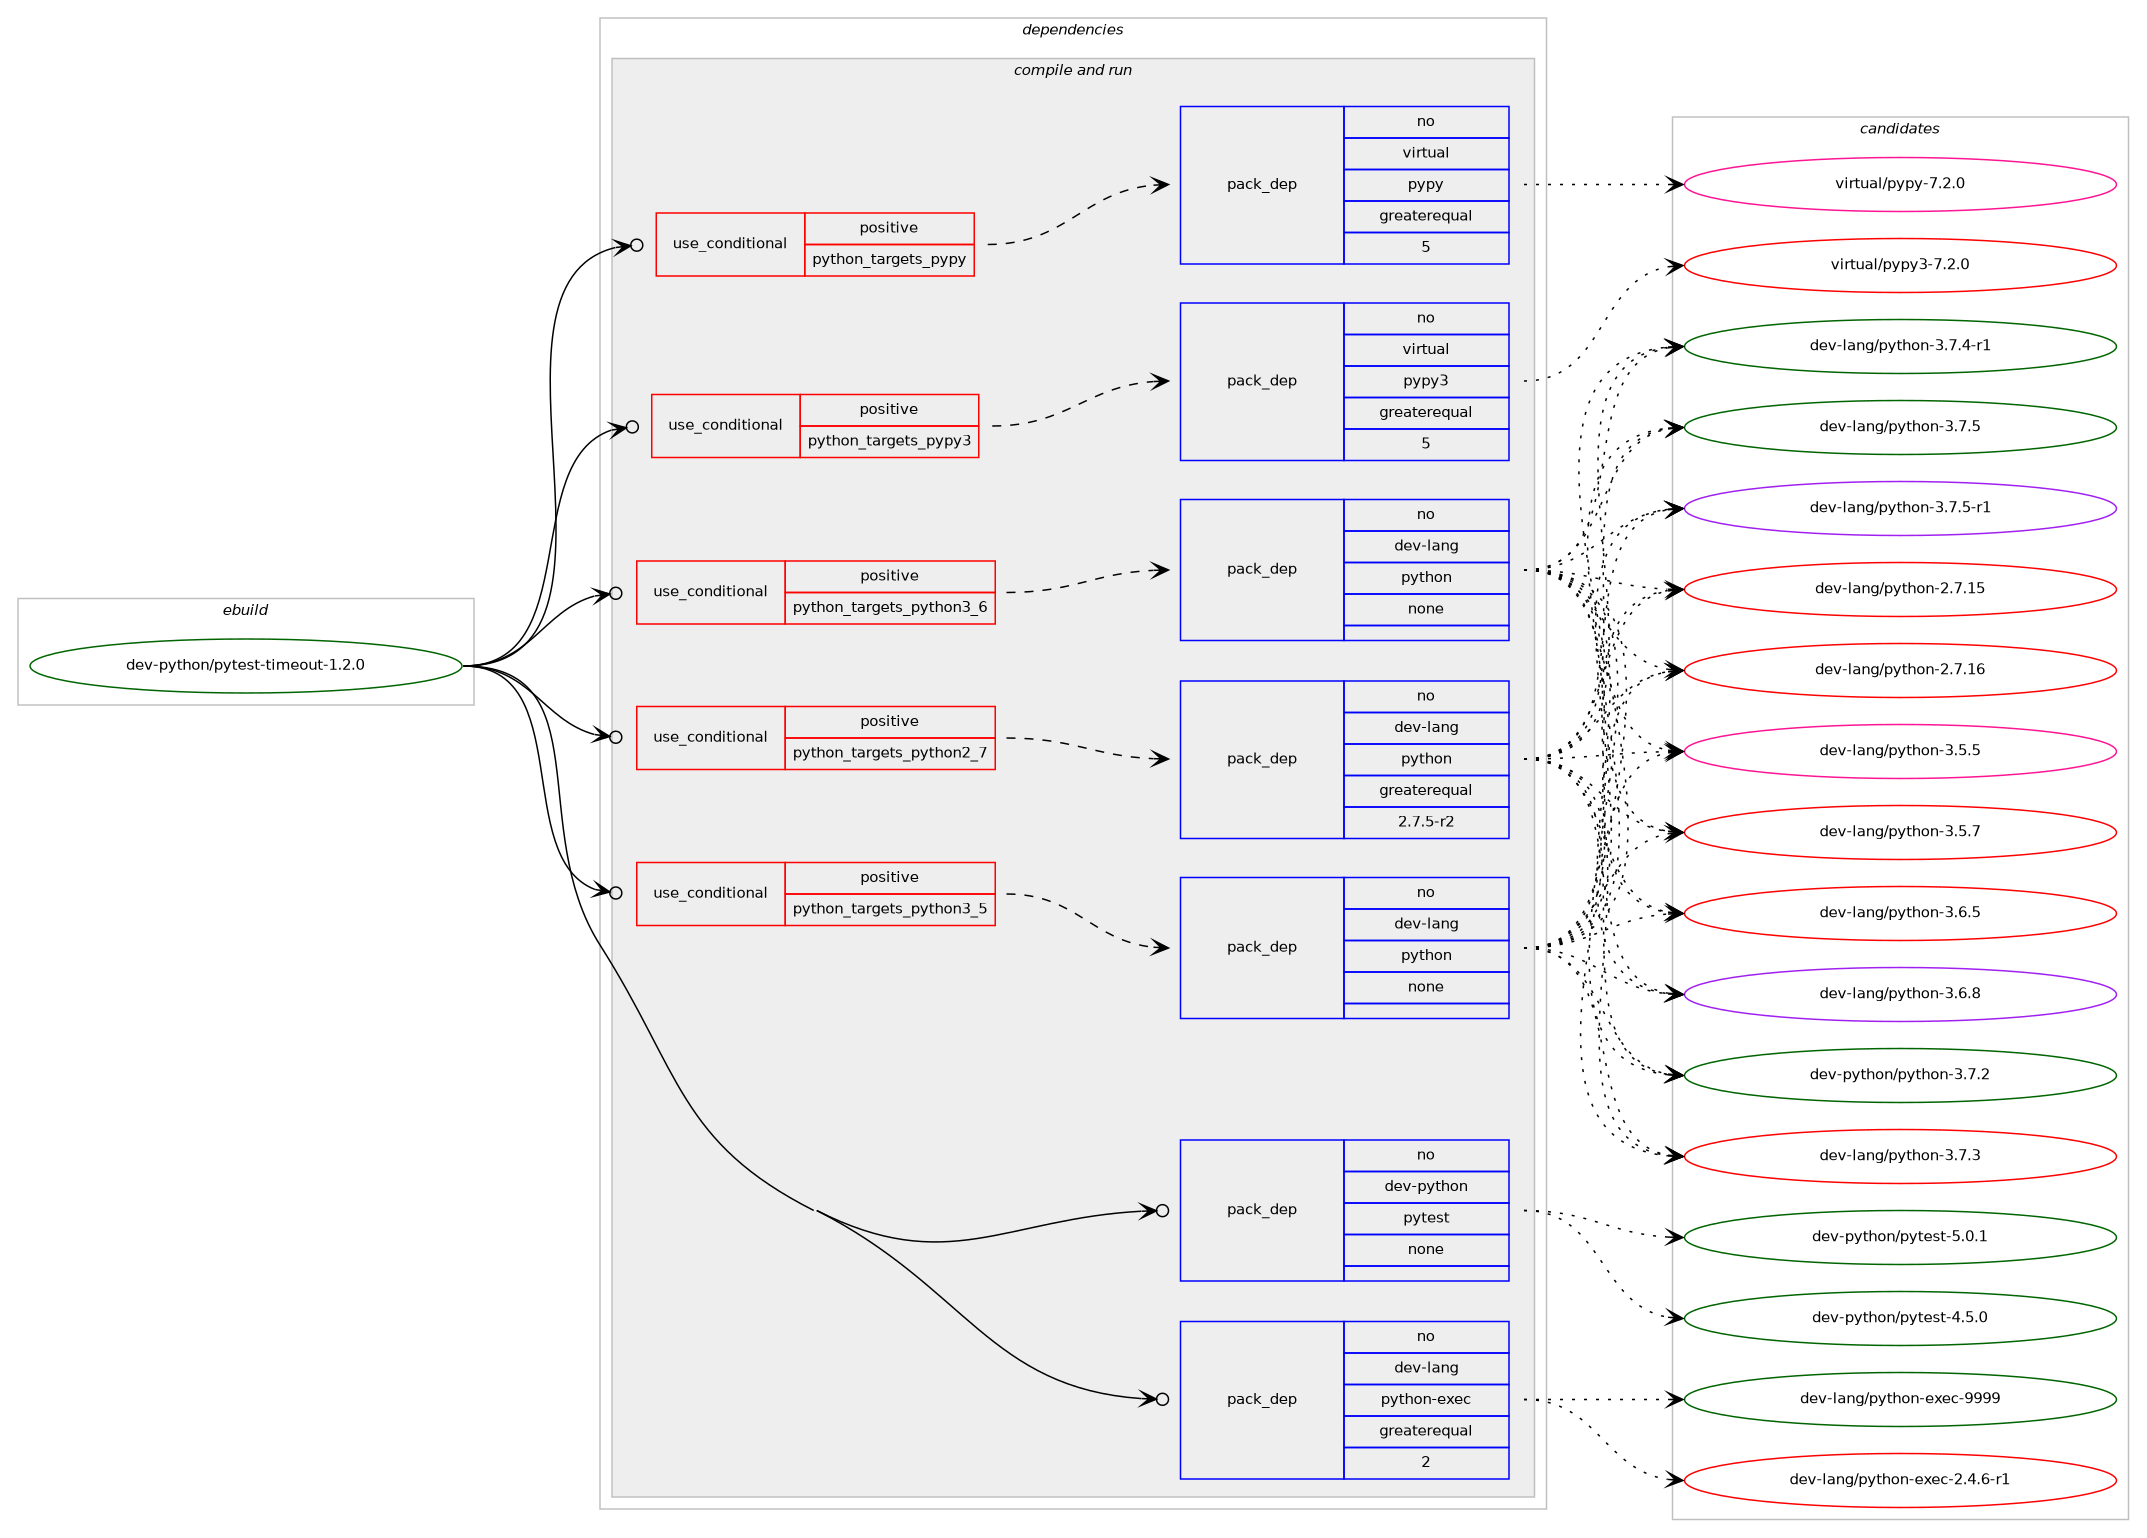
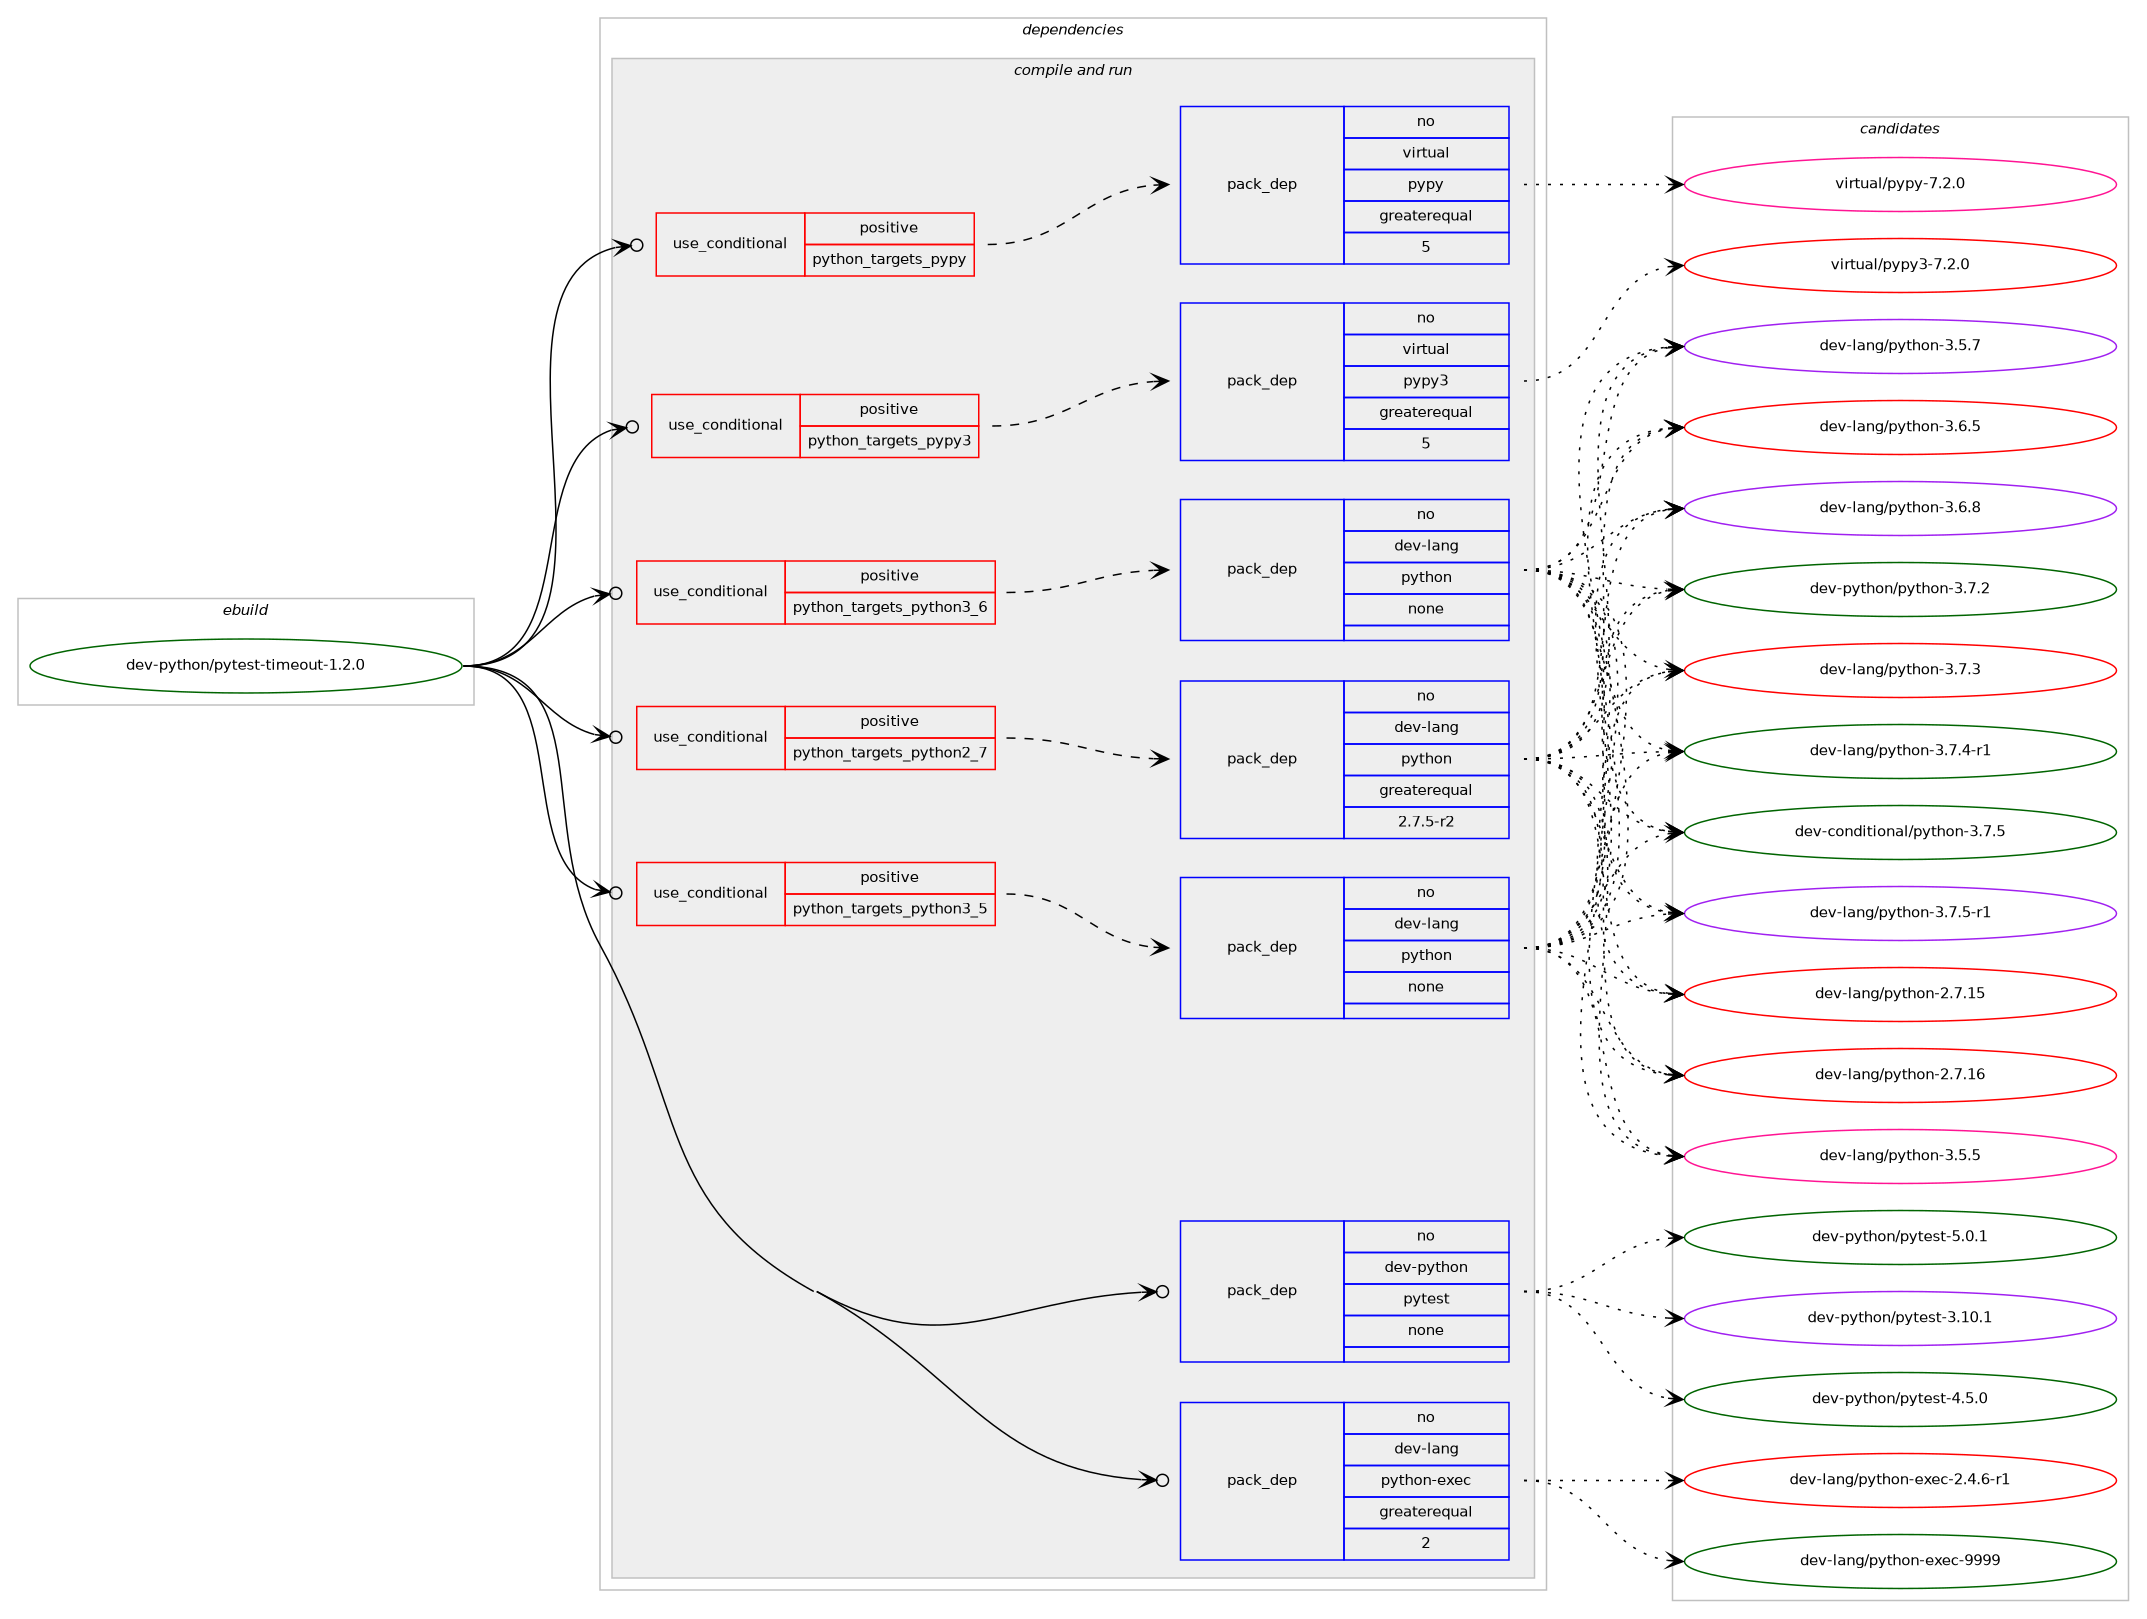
(1900, 428) -> (1900, 832)
(1900, 832) -> (1900, 346)
none -> (1900, 1318)
